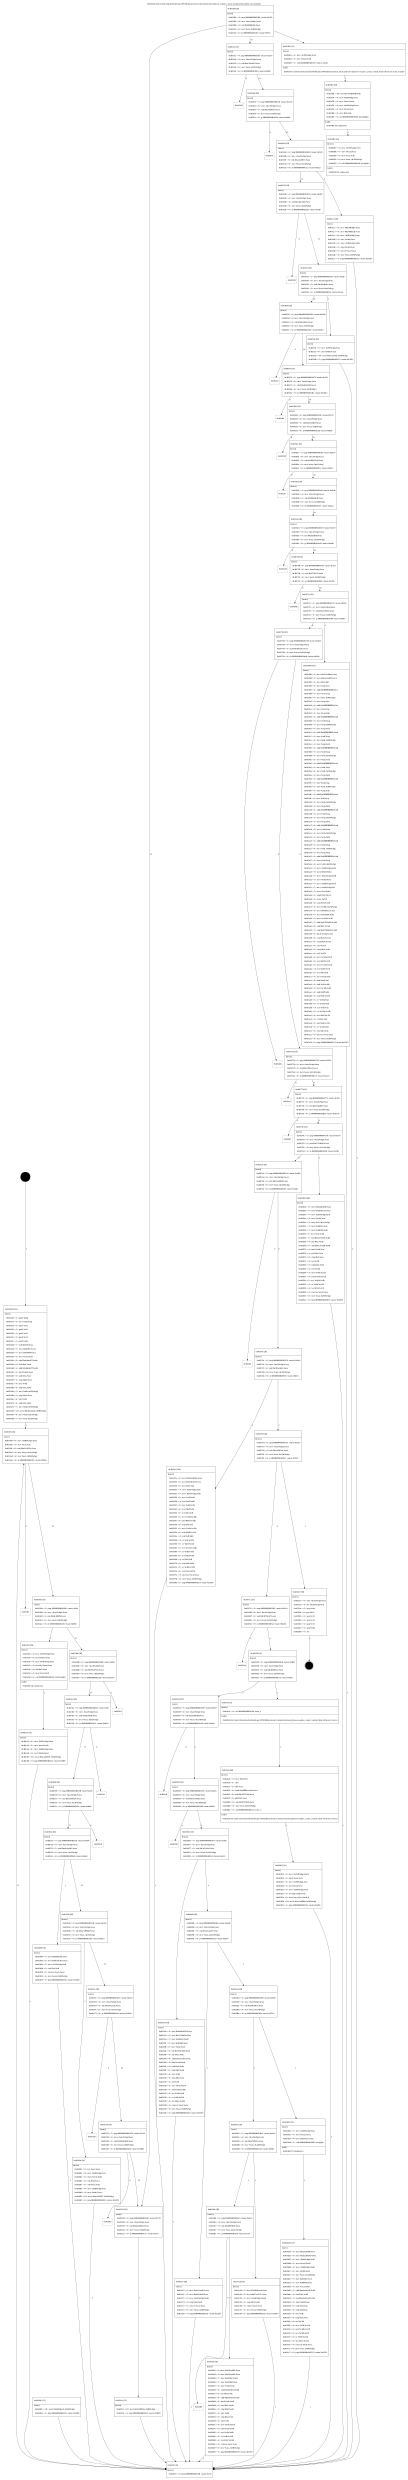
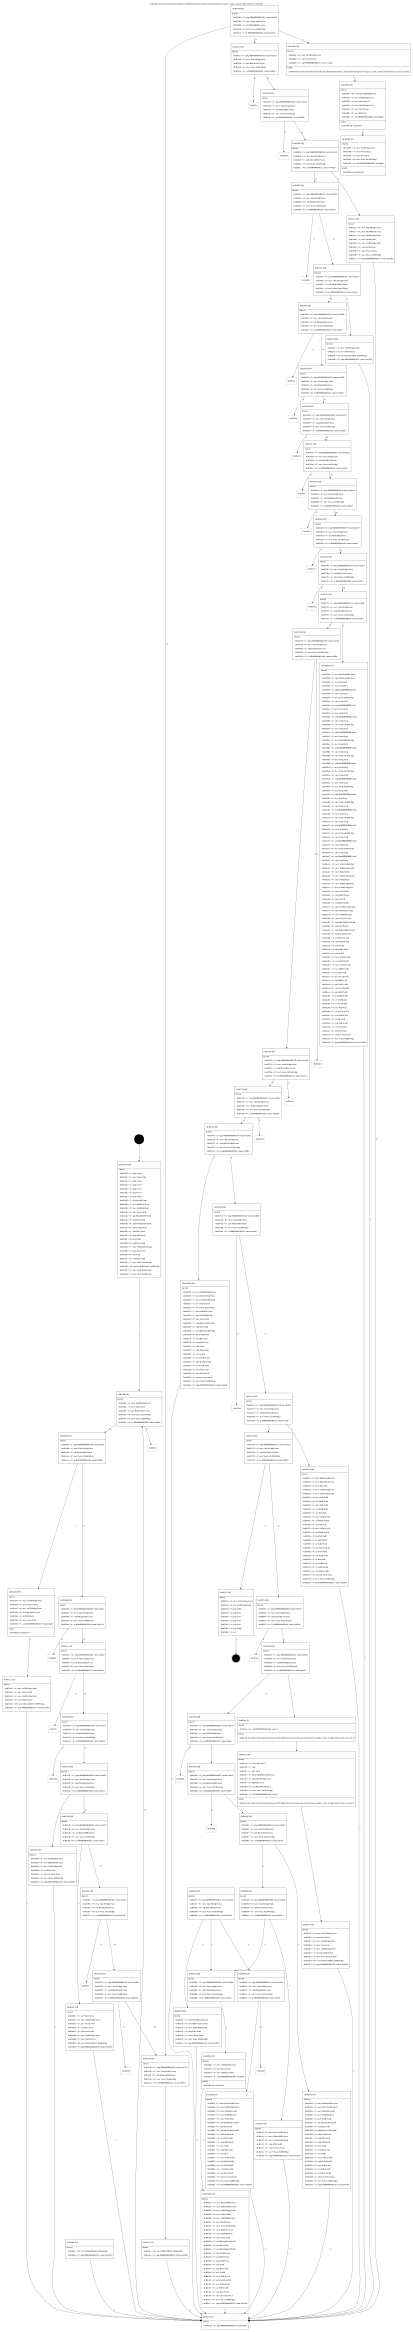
none -> (307, 532)
(253, 2069) -> (211, 1944)
